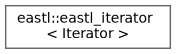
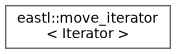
(88, 27) -> (88, 27)
